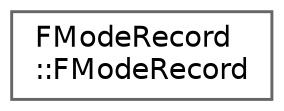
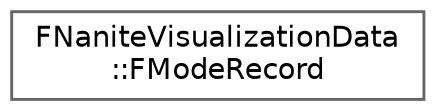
(142, 56) -> (218, 56)
